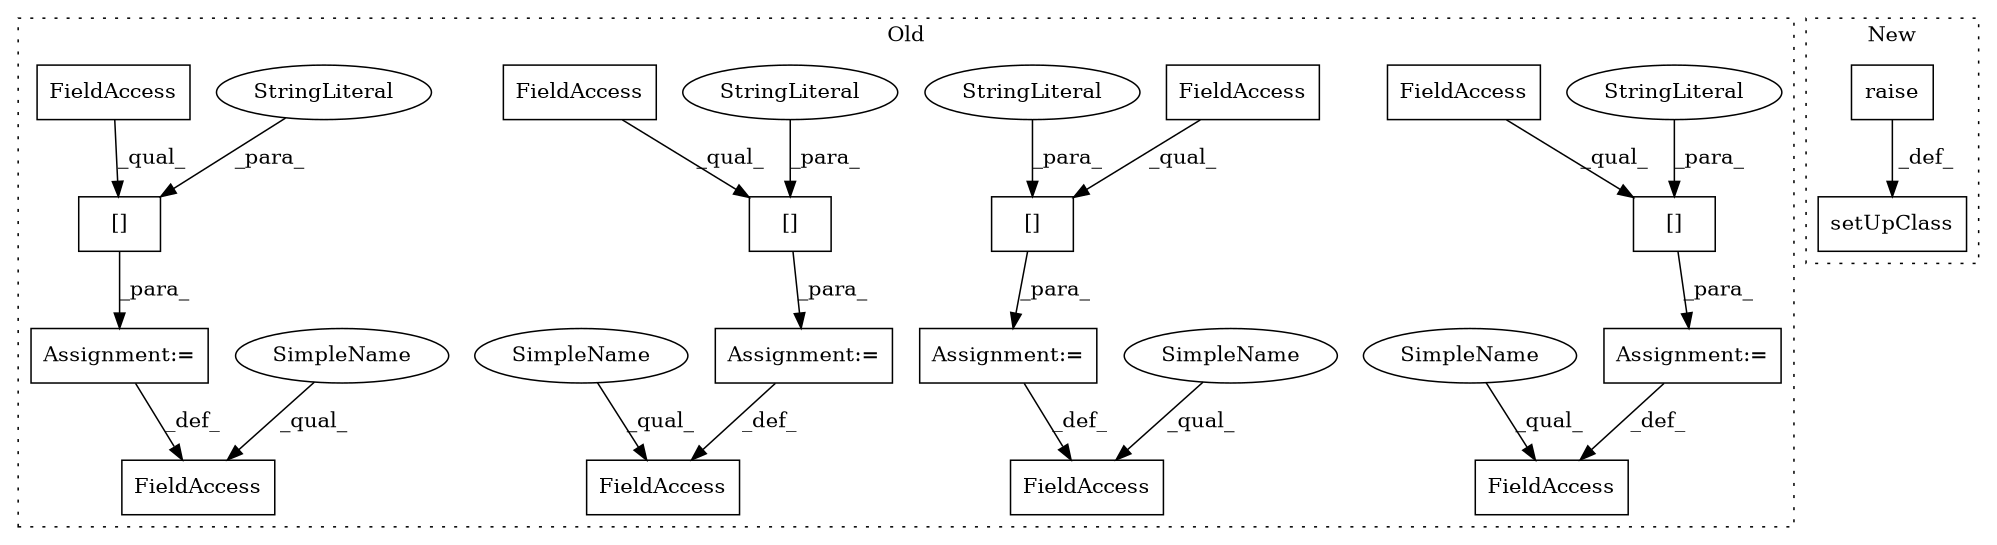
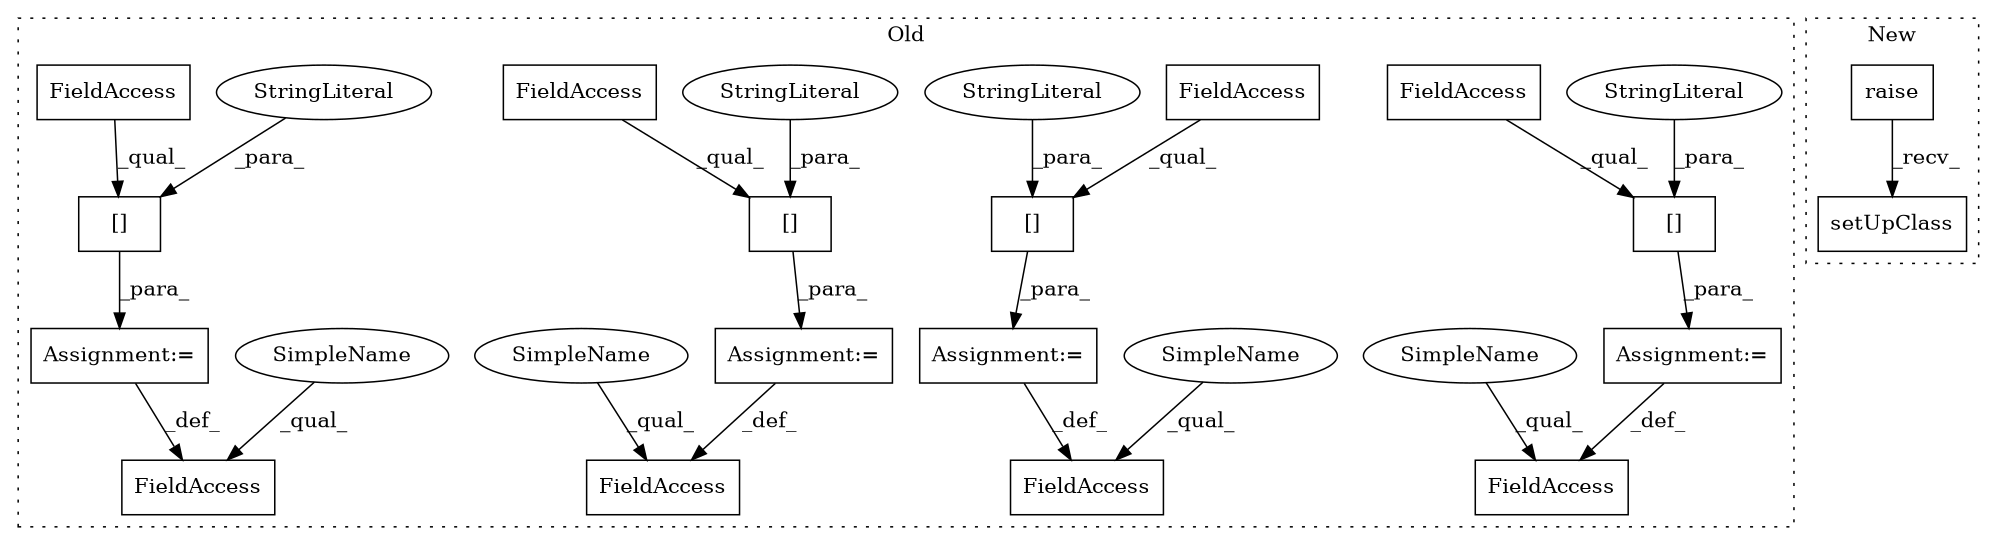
(1926, 158) -> (1926, 158)
